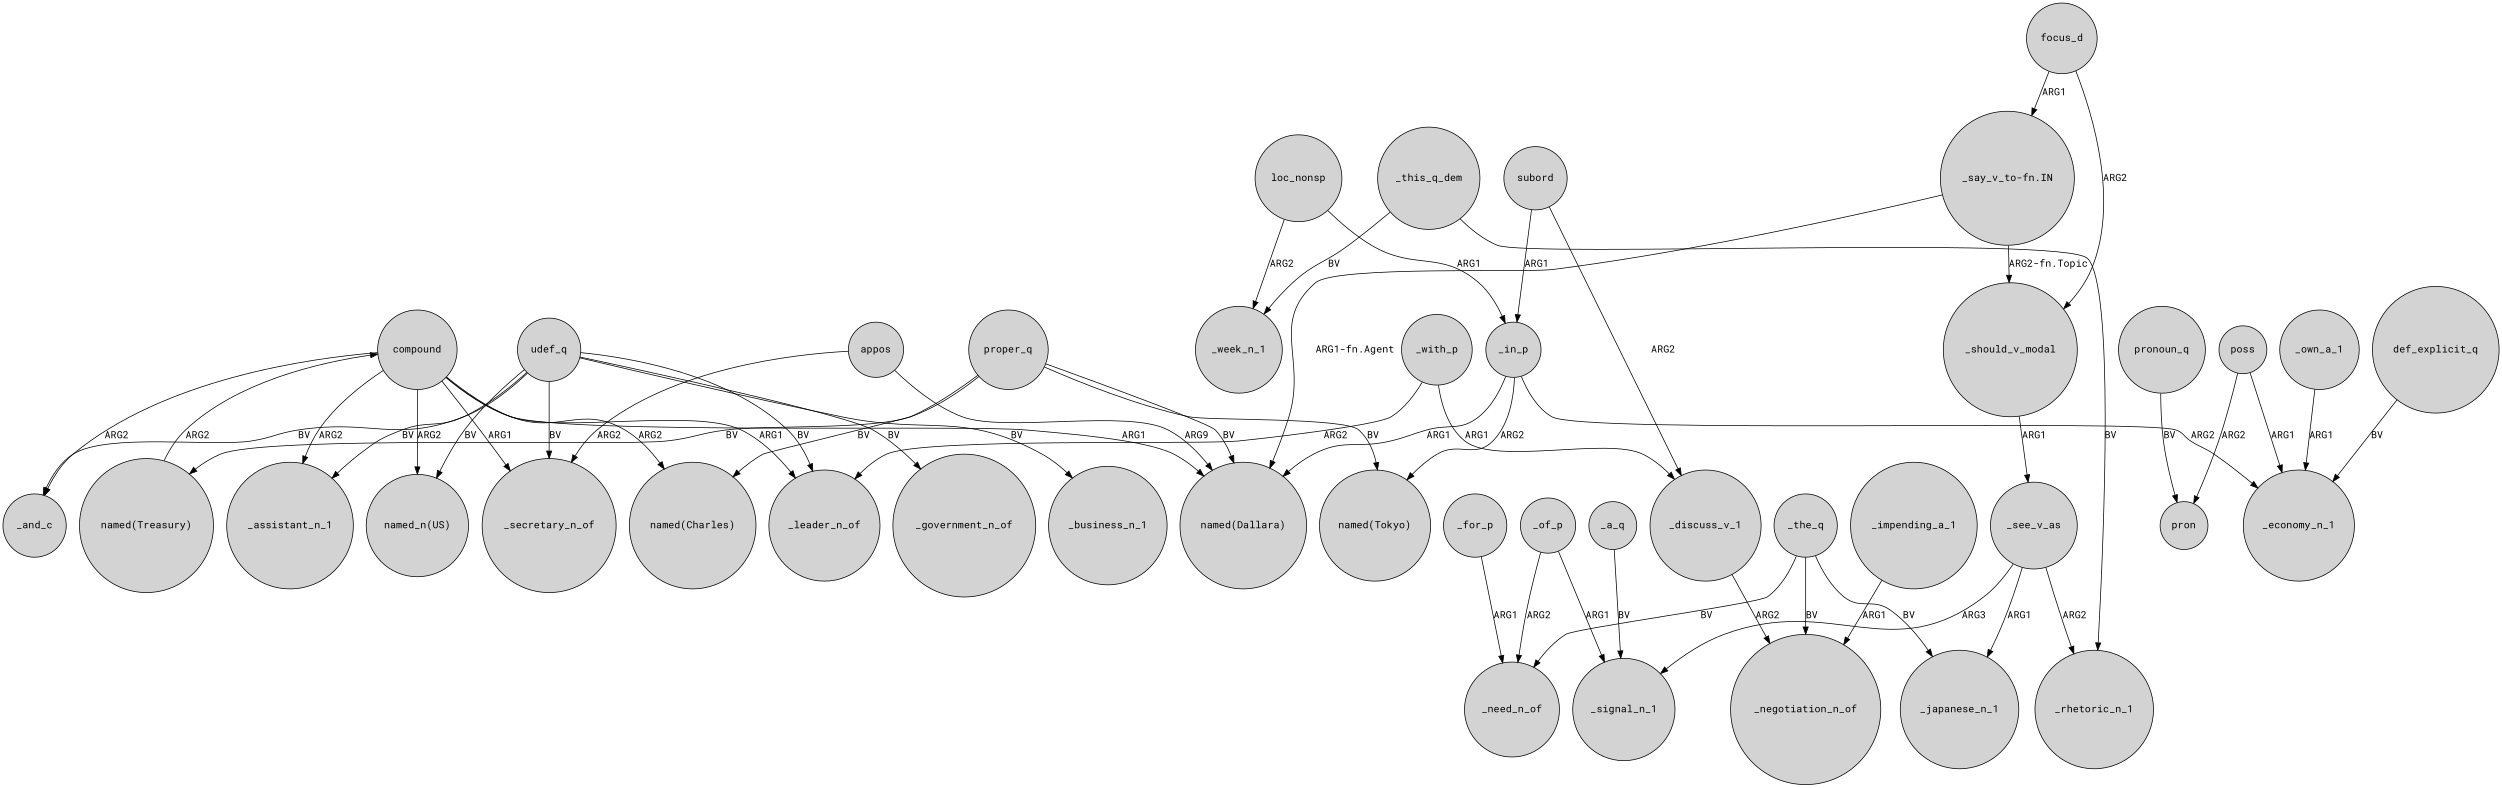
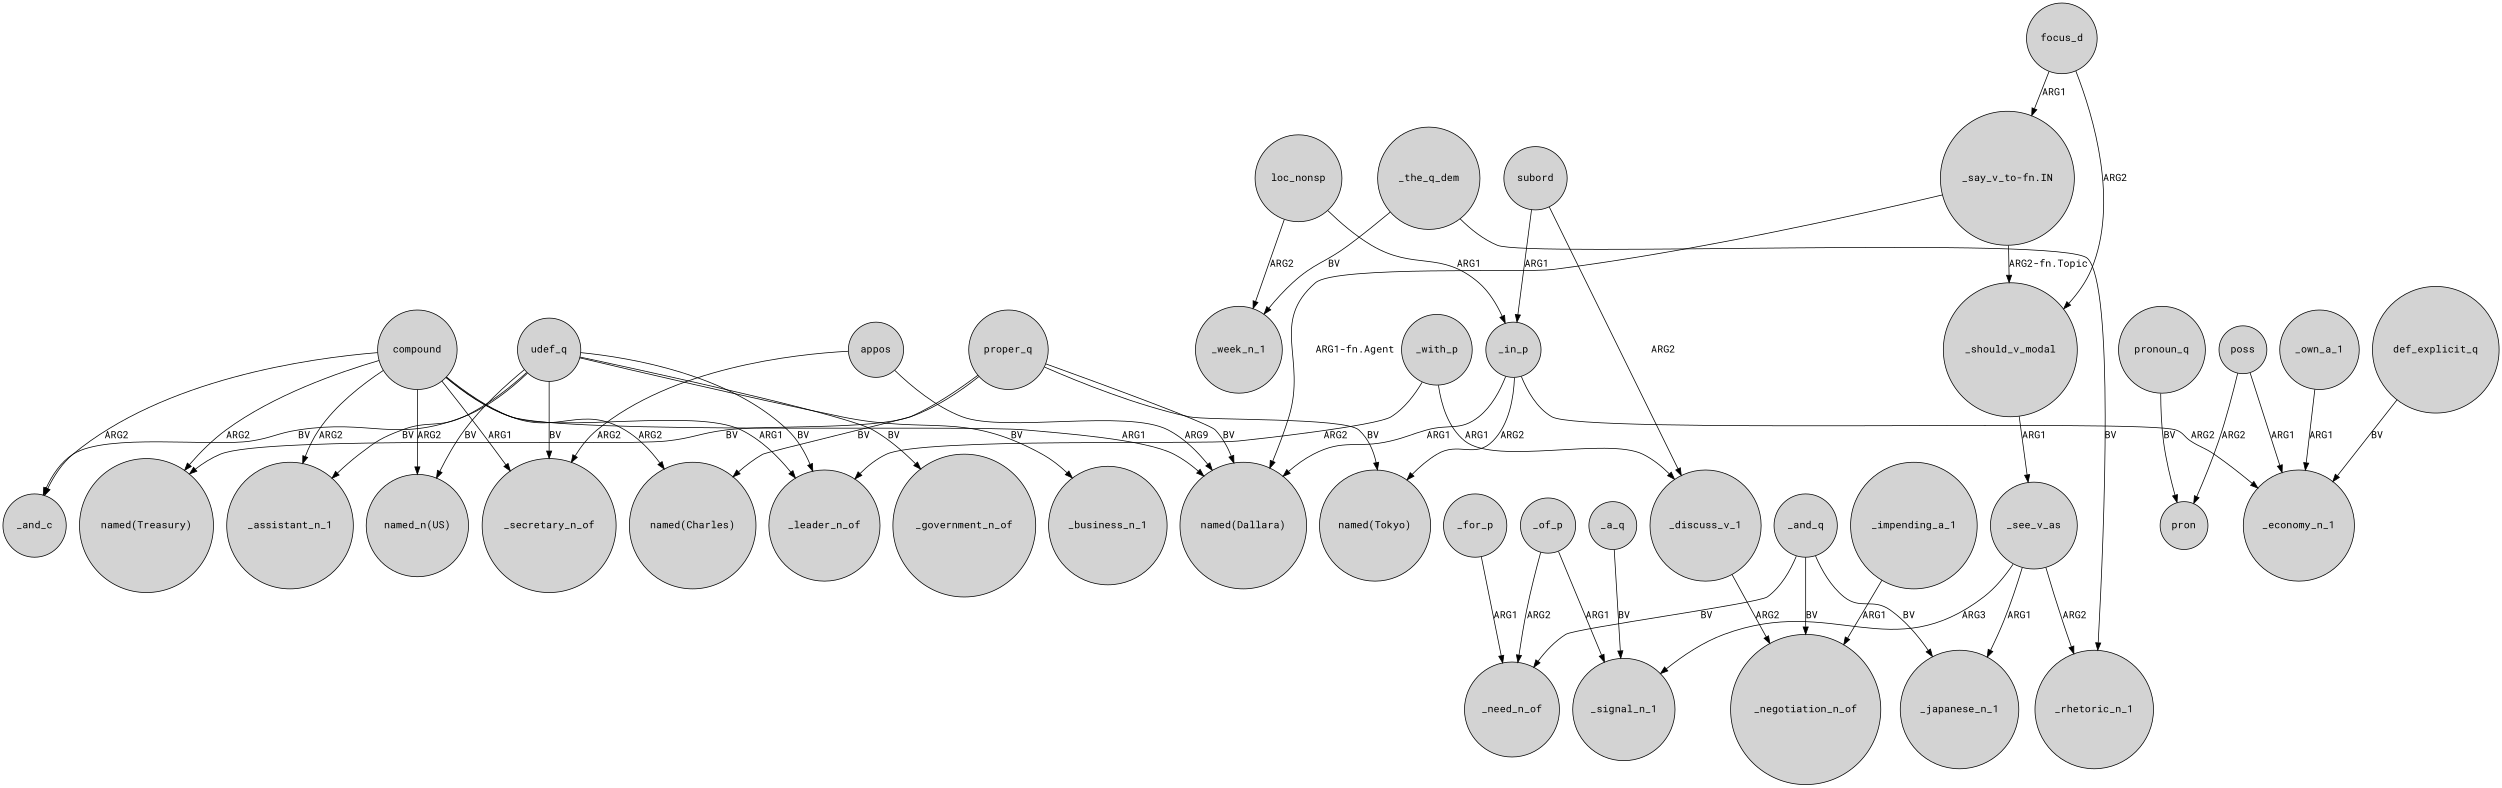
(1429, 178) -> (1429, 178)
(255, 386) -> (277, 400)
(1806, 526) -> (1806, 526)
